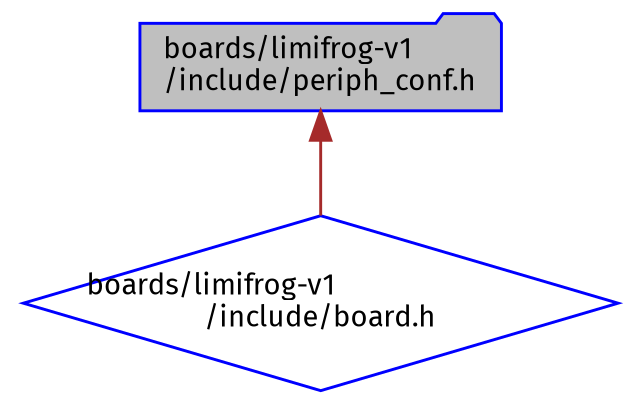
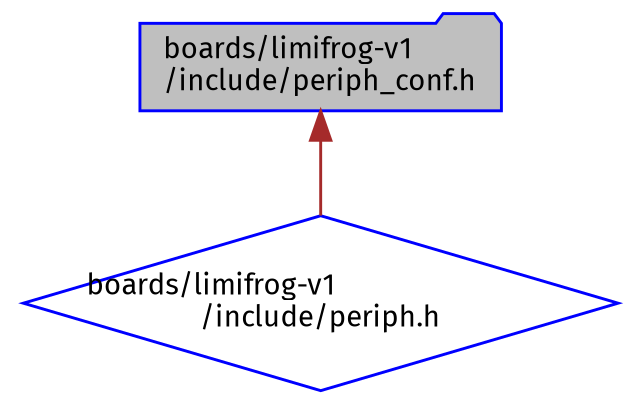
(321, 303) -> (321, 303)
